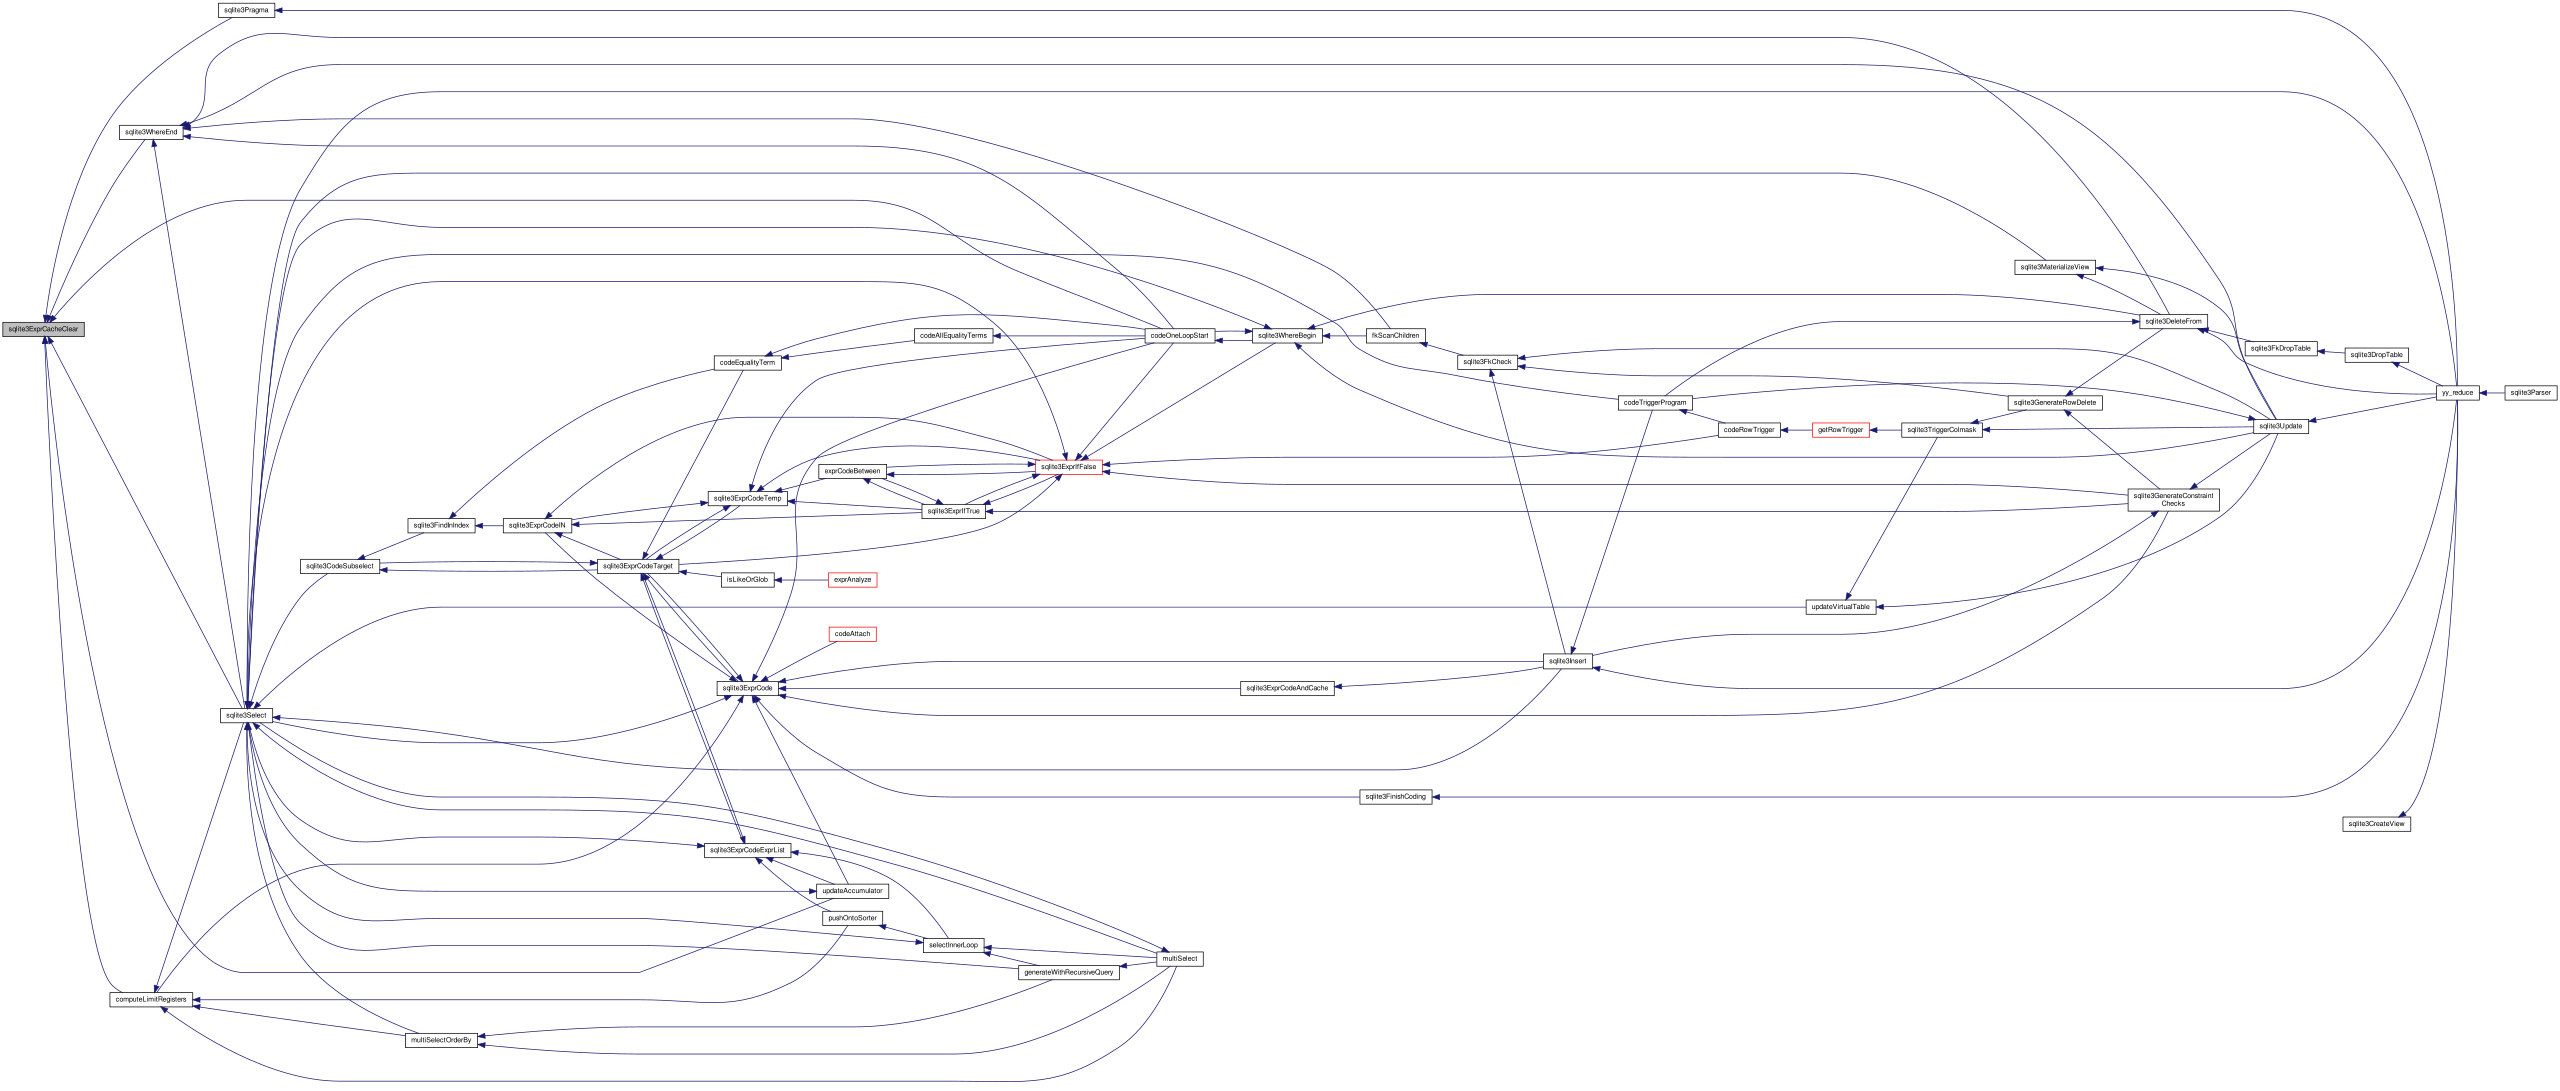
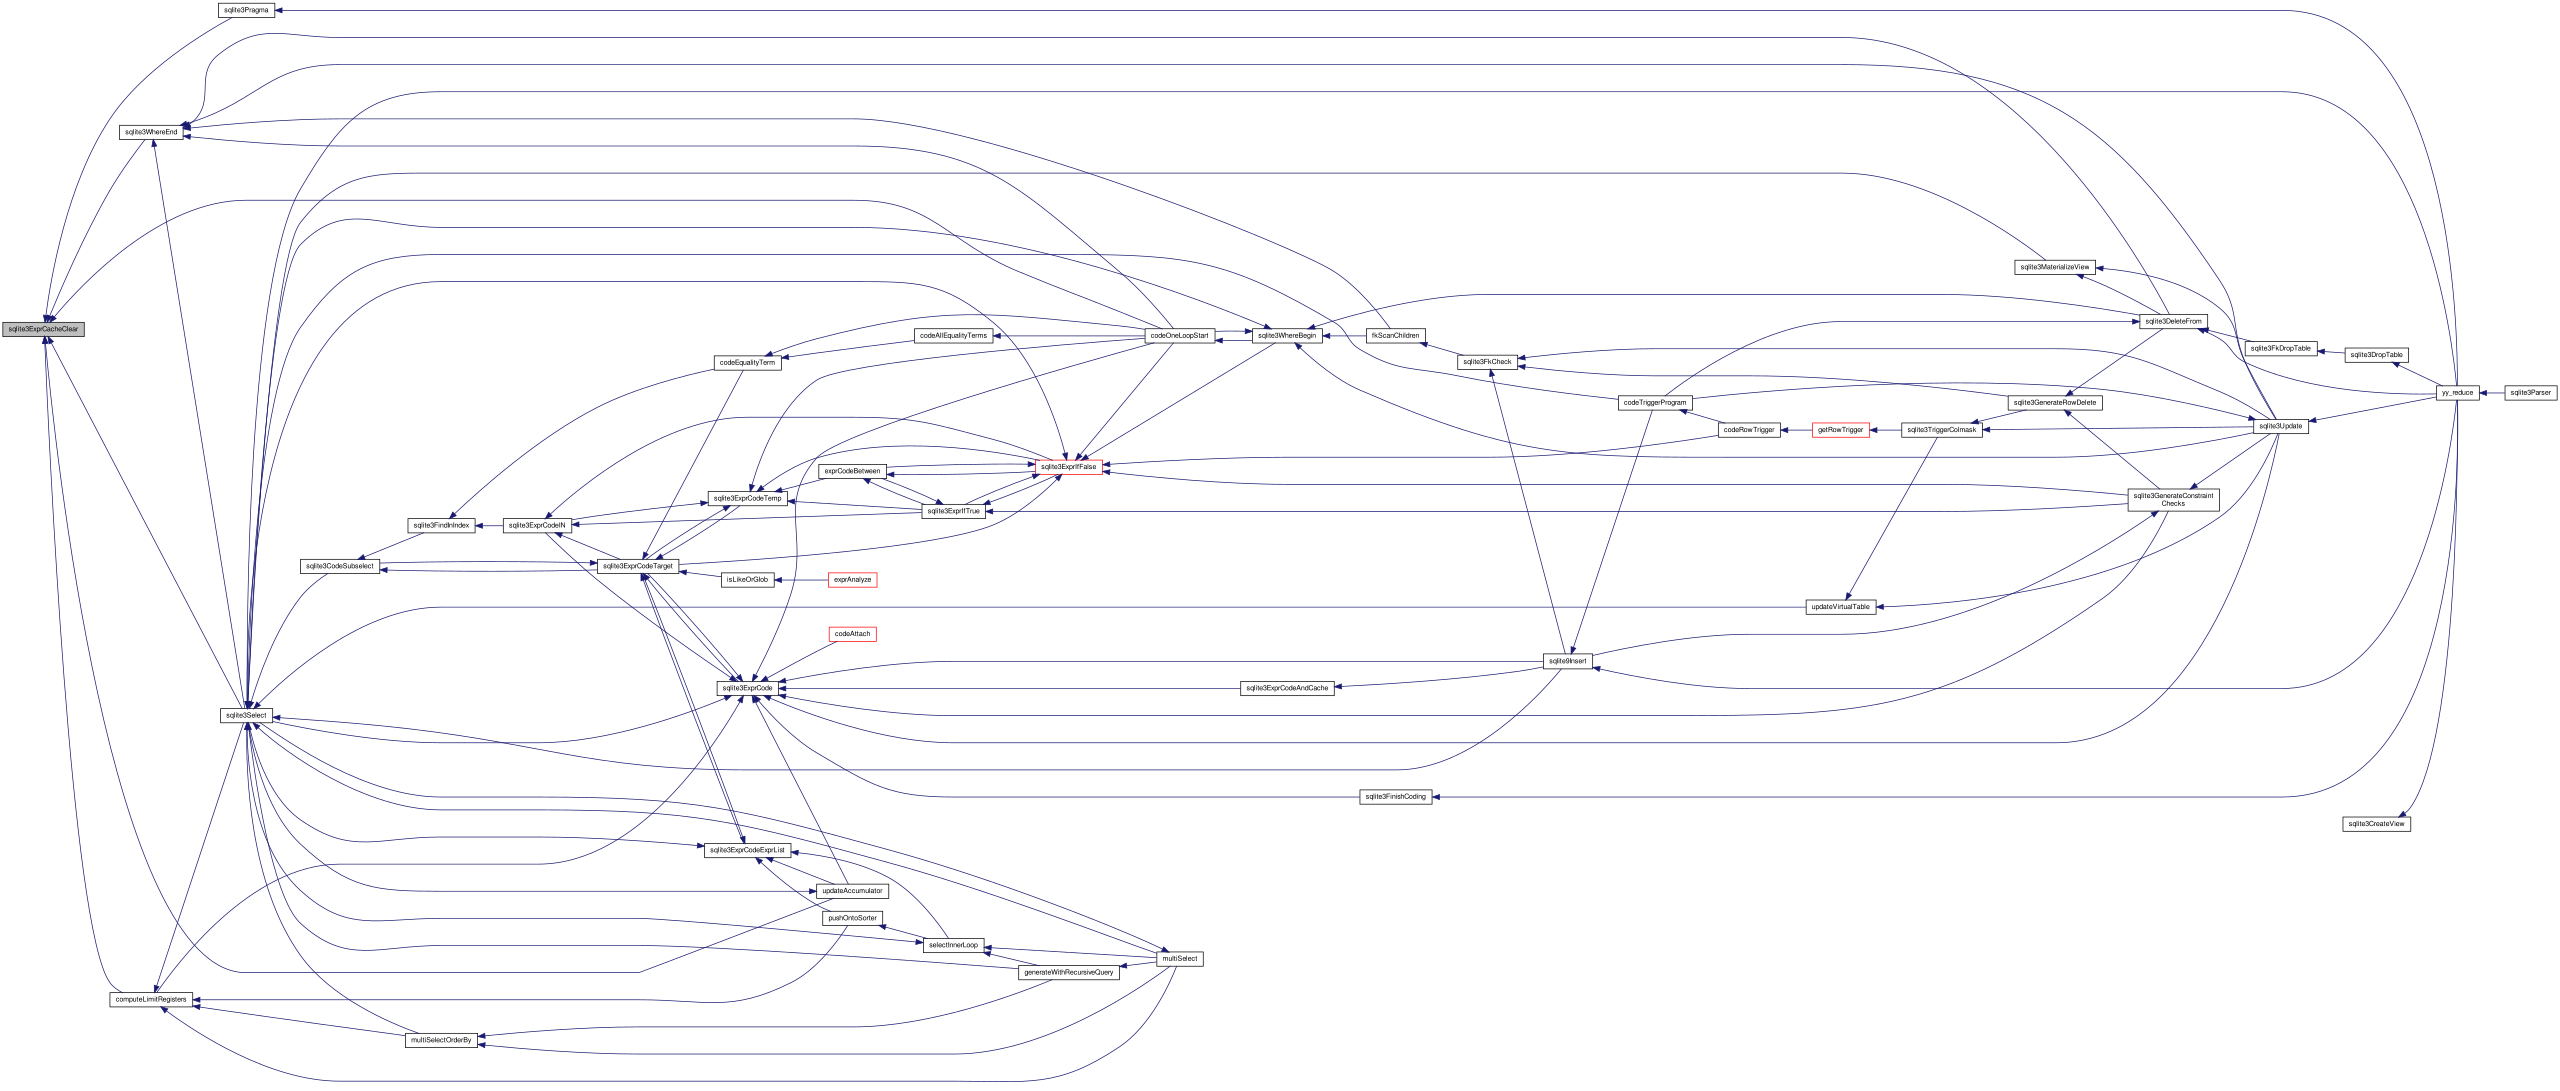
(1568, 661) -> (1568, 661)
none -> (1614, 743)
